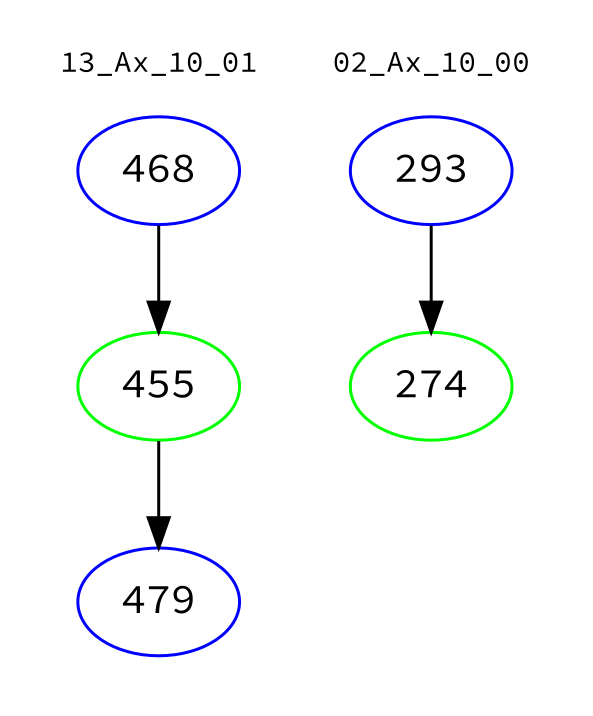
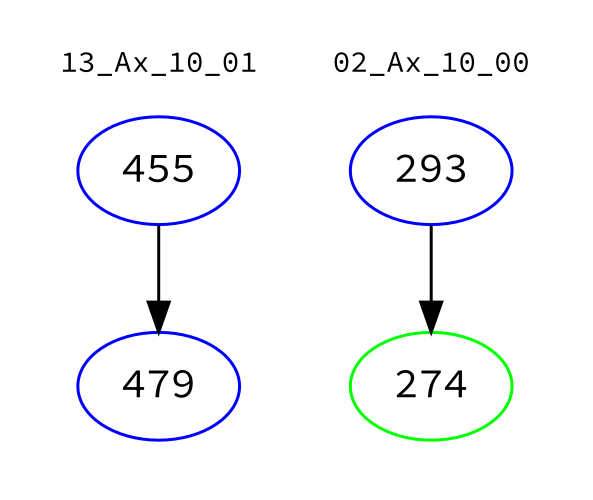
(159, 171) -> none
(159, 386) -> (159, 171)
